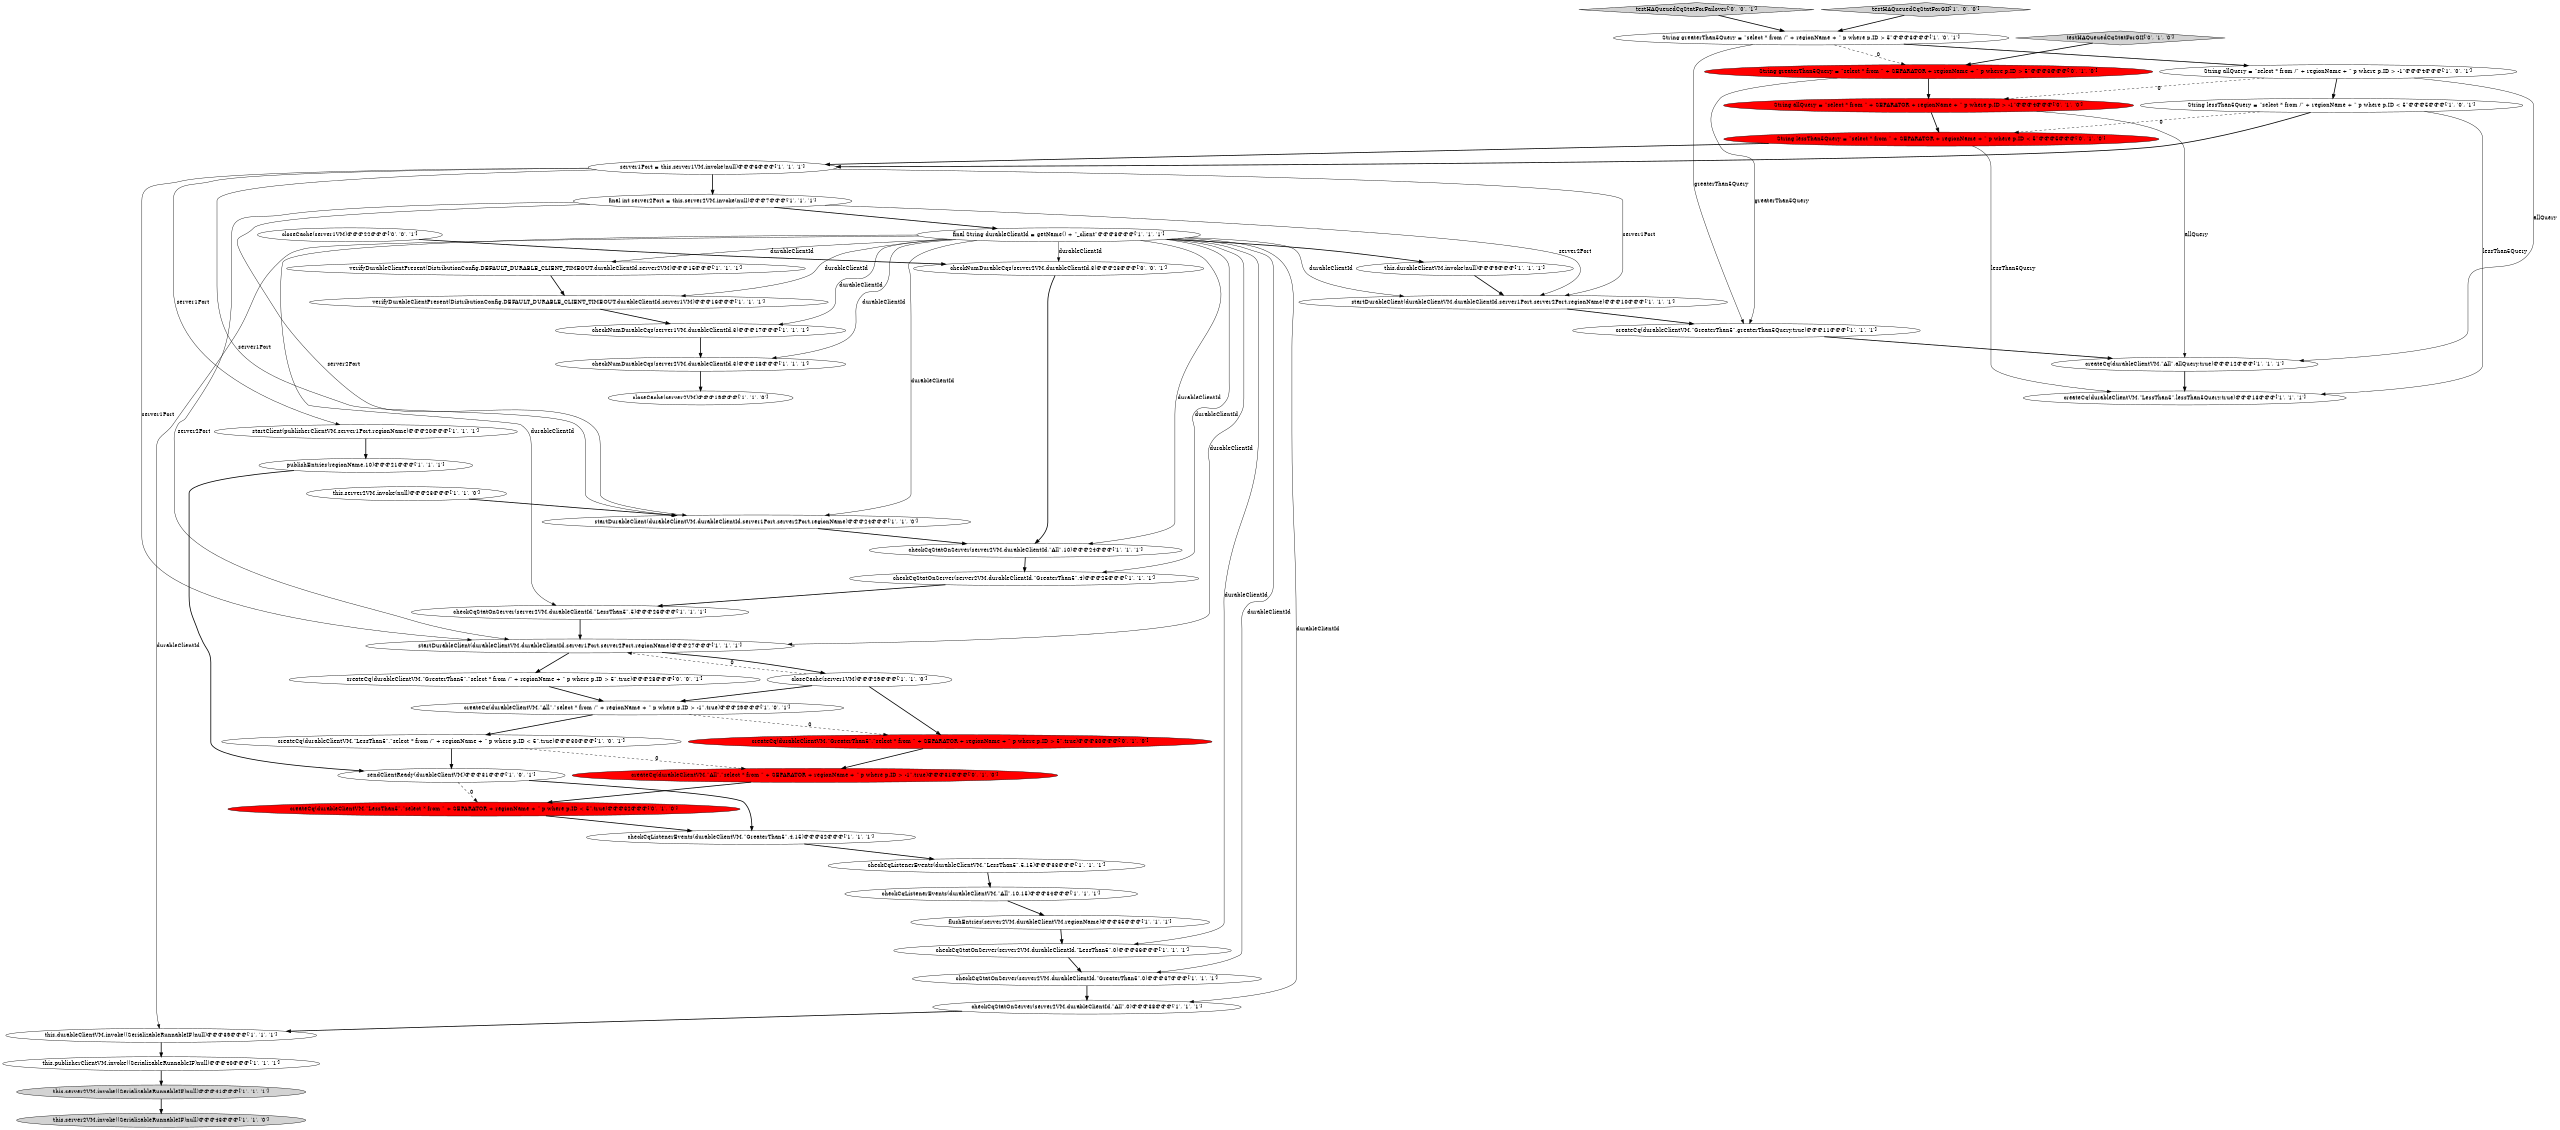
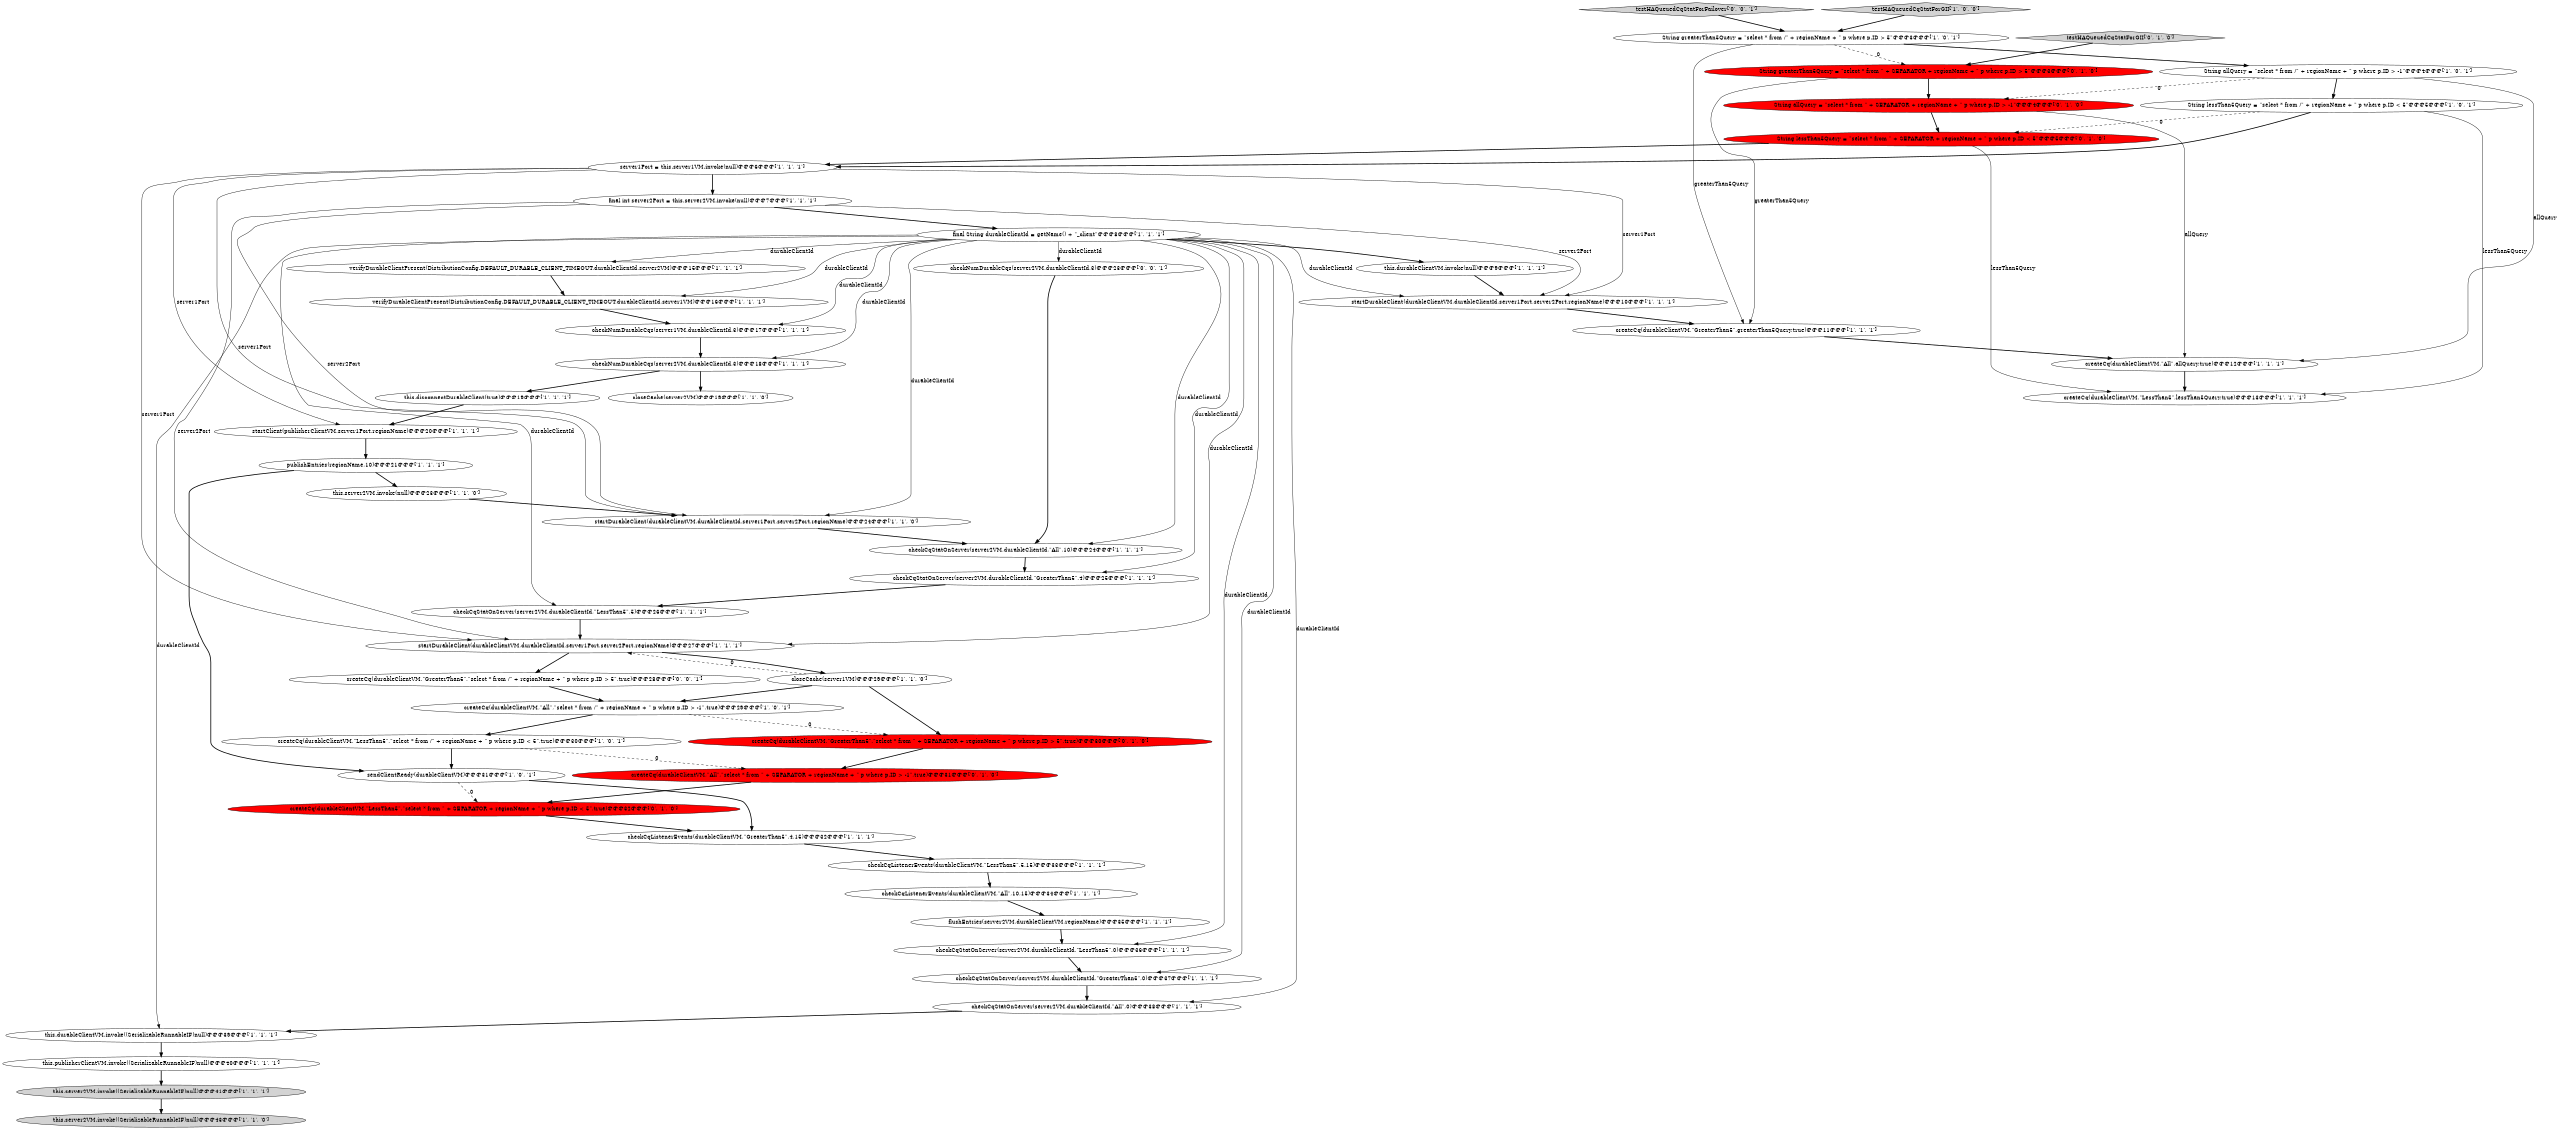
(350, 235) -> none
none -> (487, 398)
none -> (384, 478)
